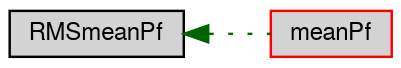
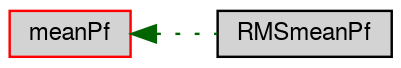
(240, 34) -> (187, 34)
